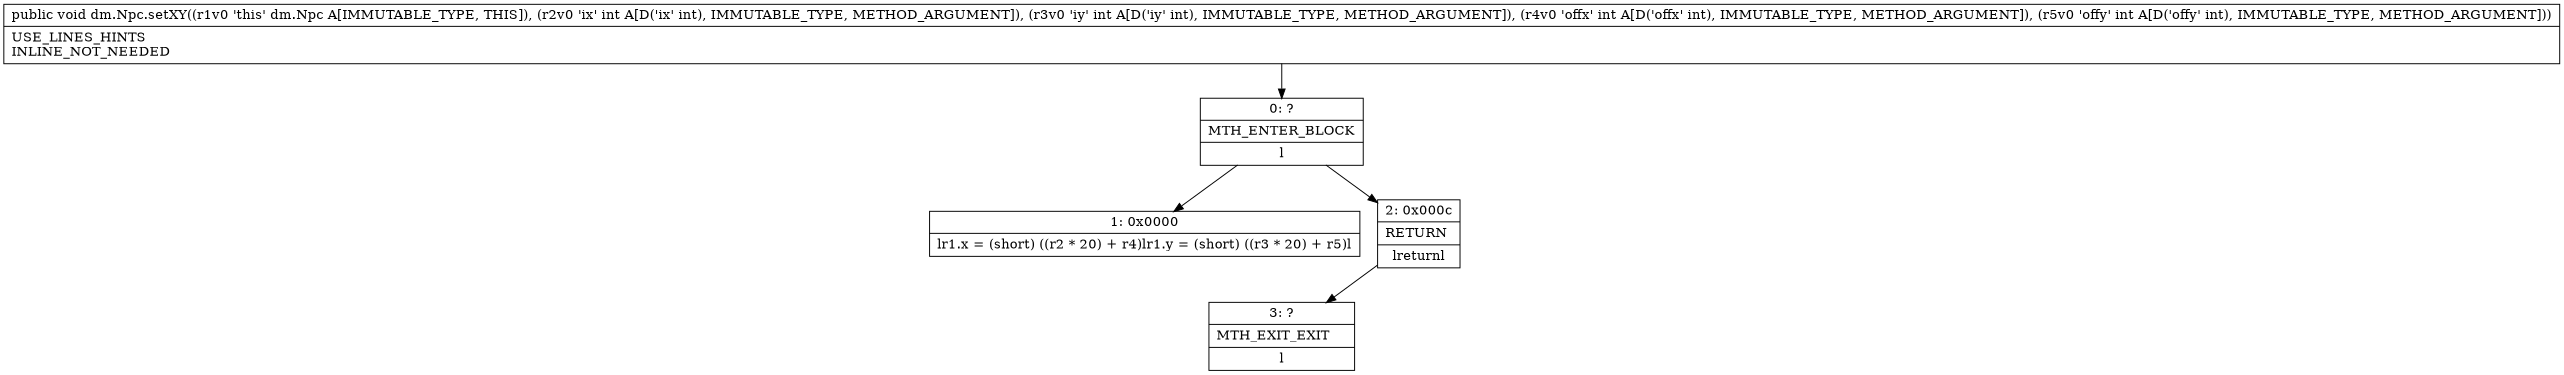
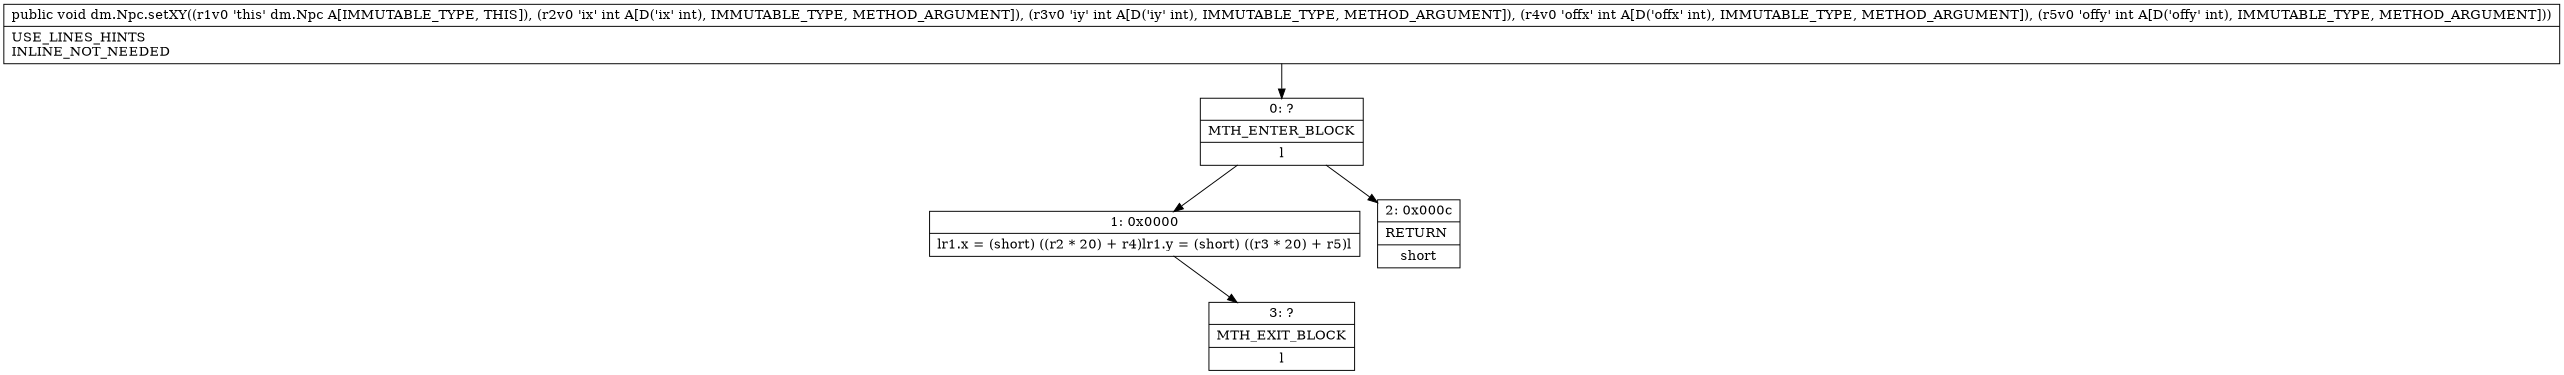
(1419, 256) -> (1419, 256)
(1356, 281) -> (1201, 276)
(1273, 335) -> (1282, 335)
